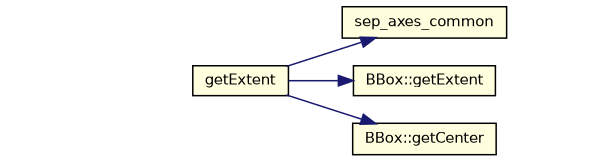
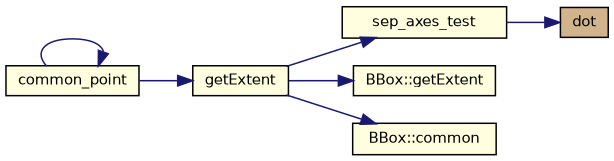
(424, 22) -> (424, 22)
none -> (584, 22)
none -> (72, 81)
(424, 139) -> (424, 139)
